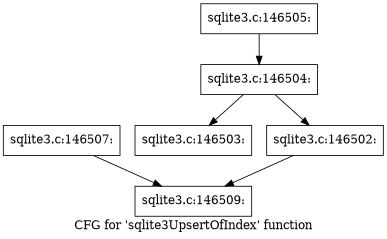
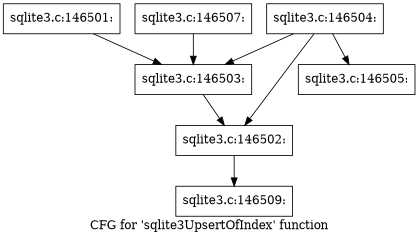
none -> (62, 19)
(259, 45) -> (339, 46)
none -> (211, 107)
(124, 169) -> (193, 45)
